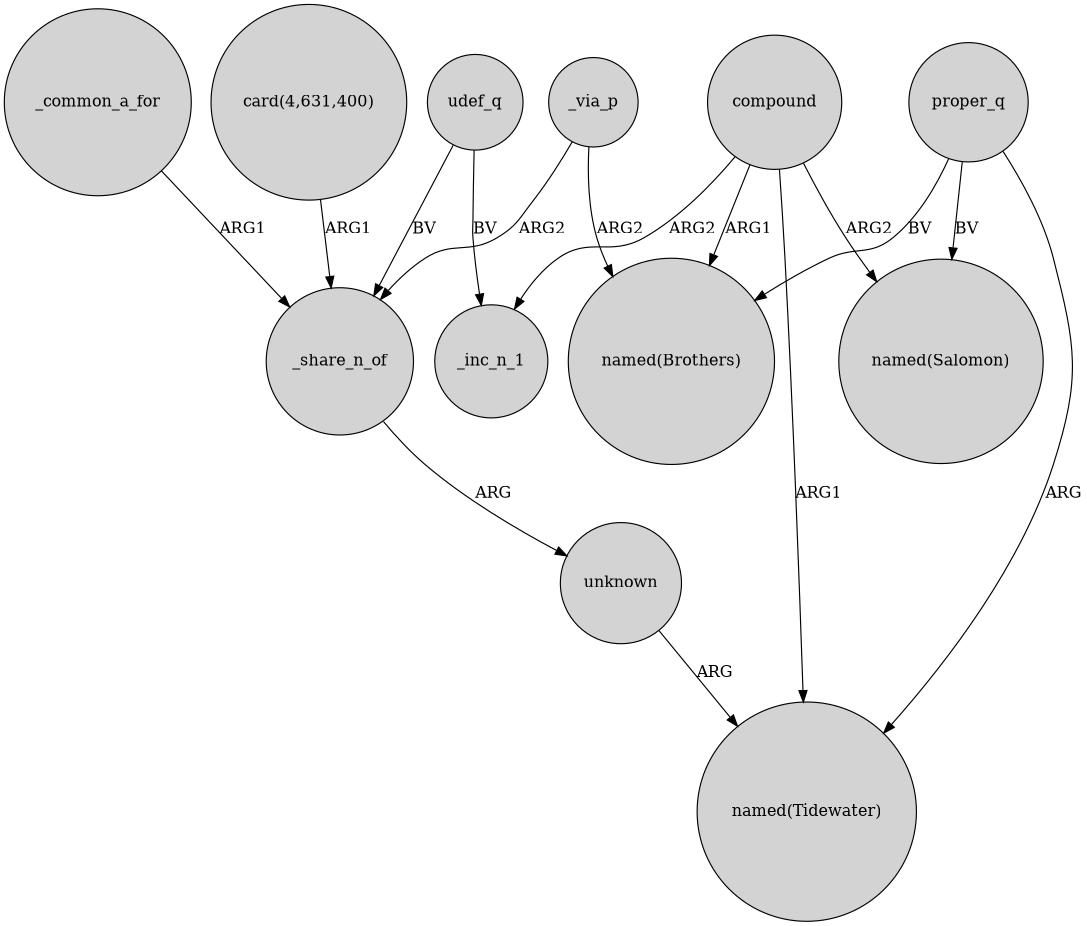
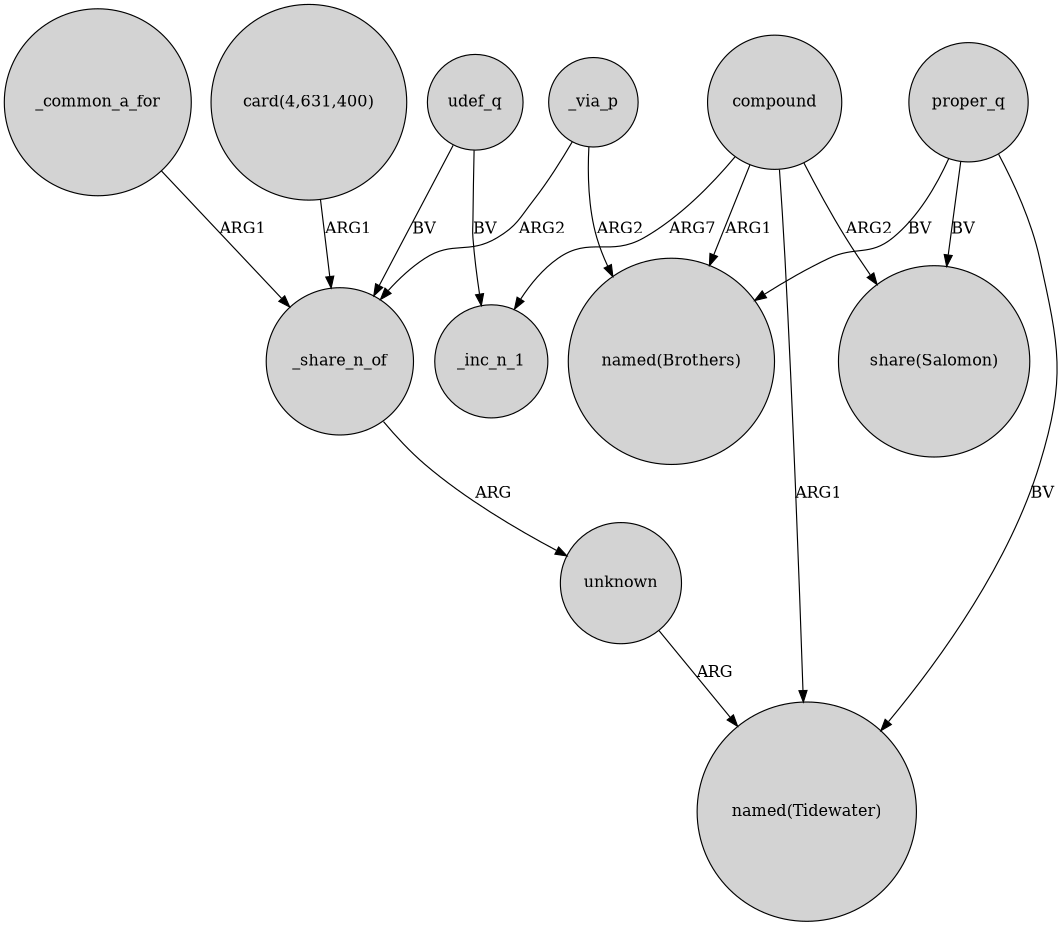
(693, 229) -> (693, 229)
(941, 361) -> (934, 361)
(1064, 494) -> (1043, 494)
